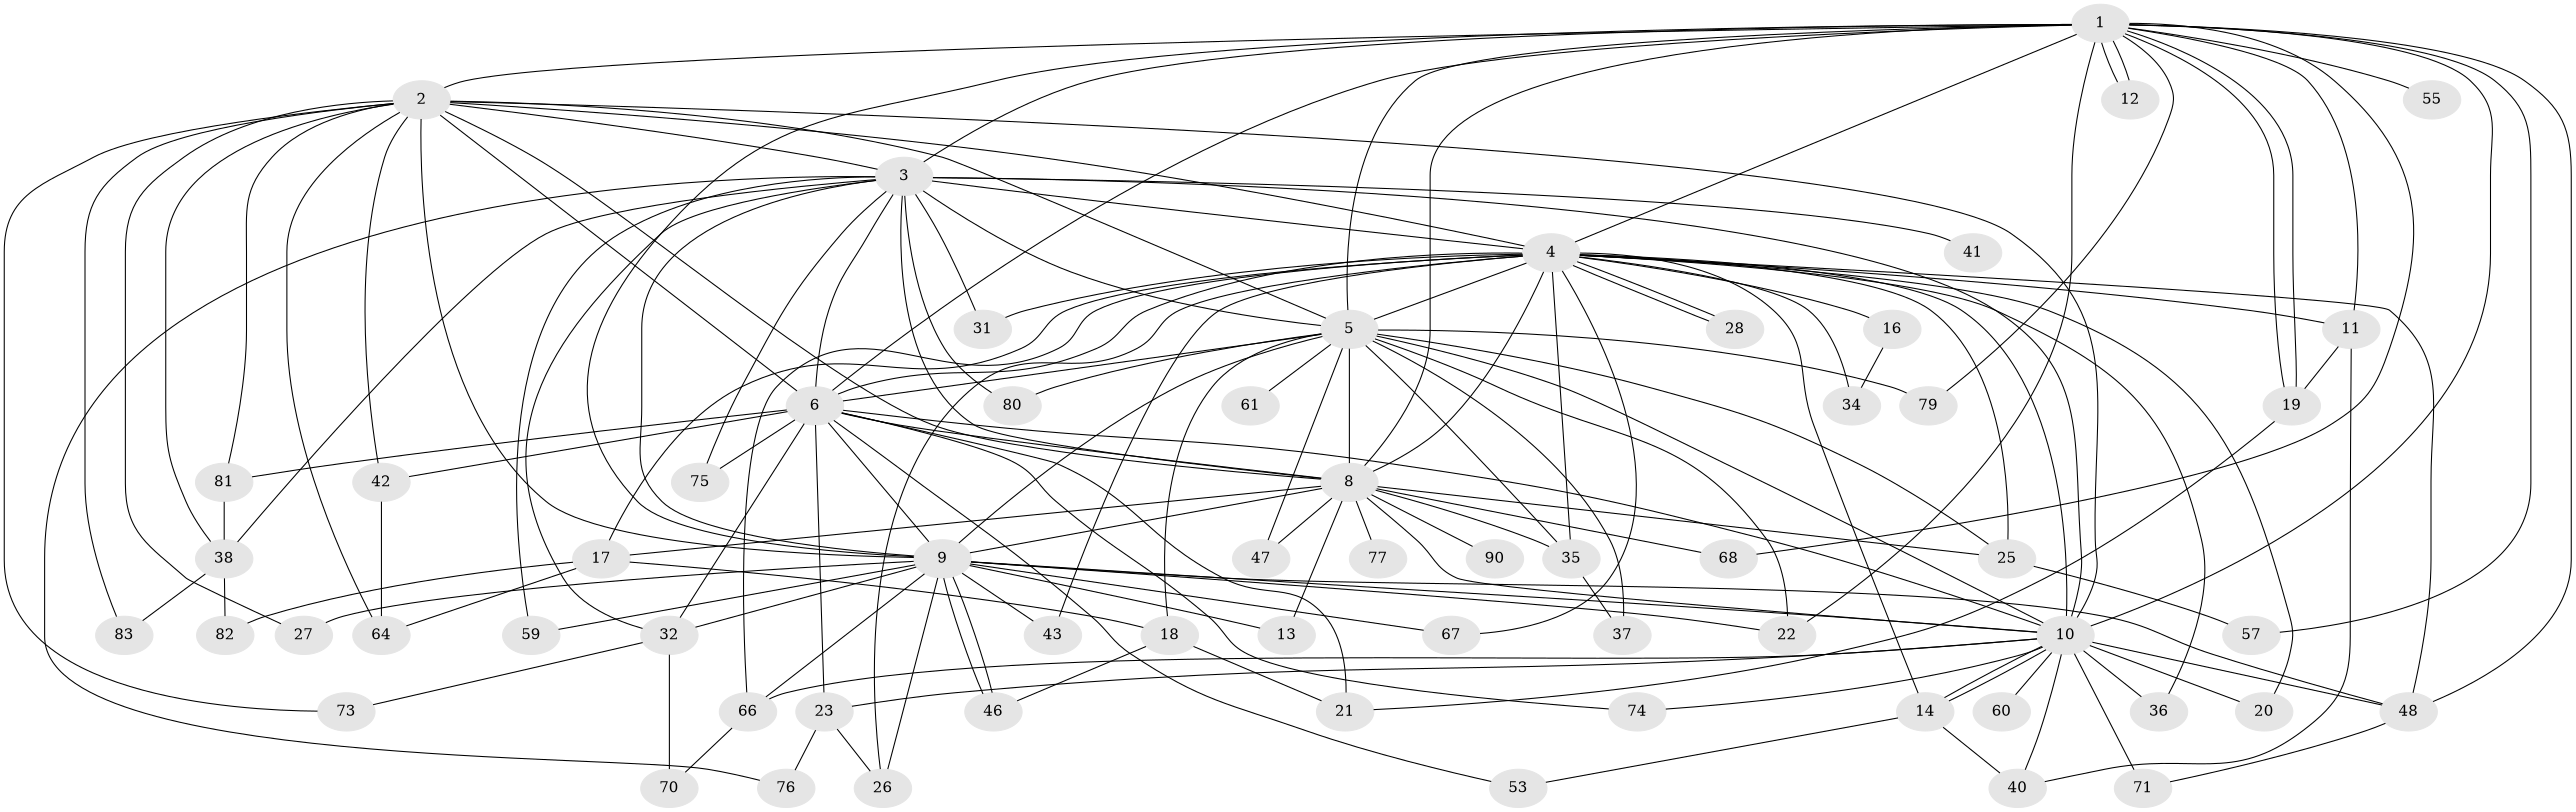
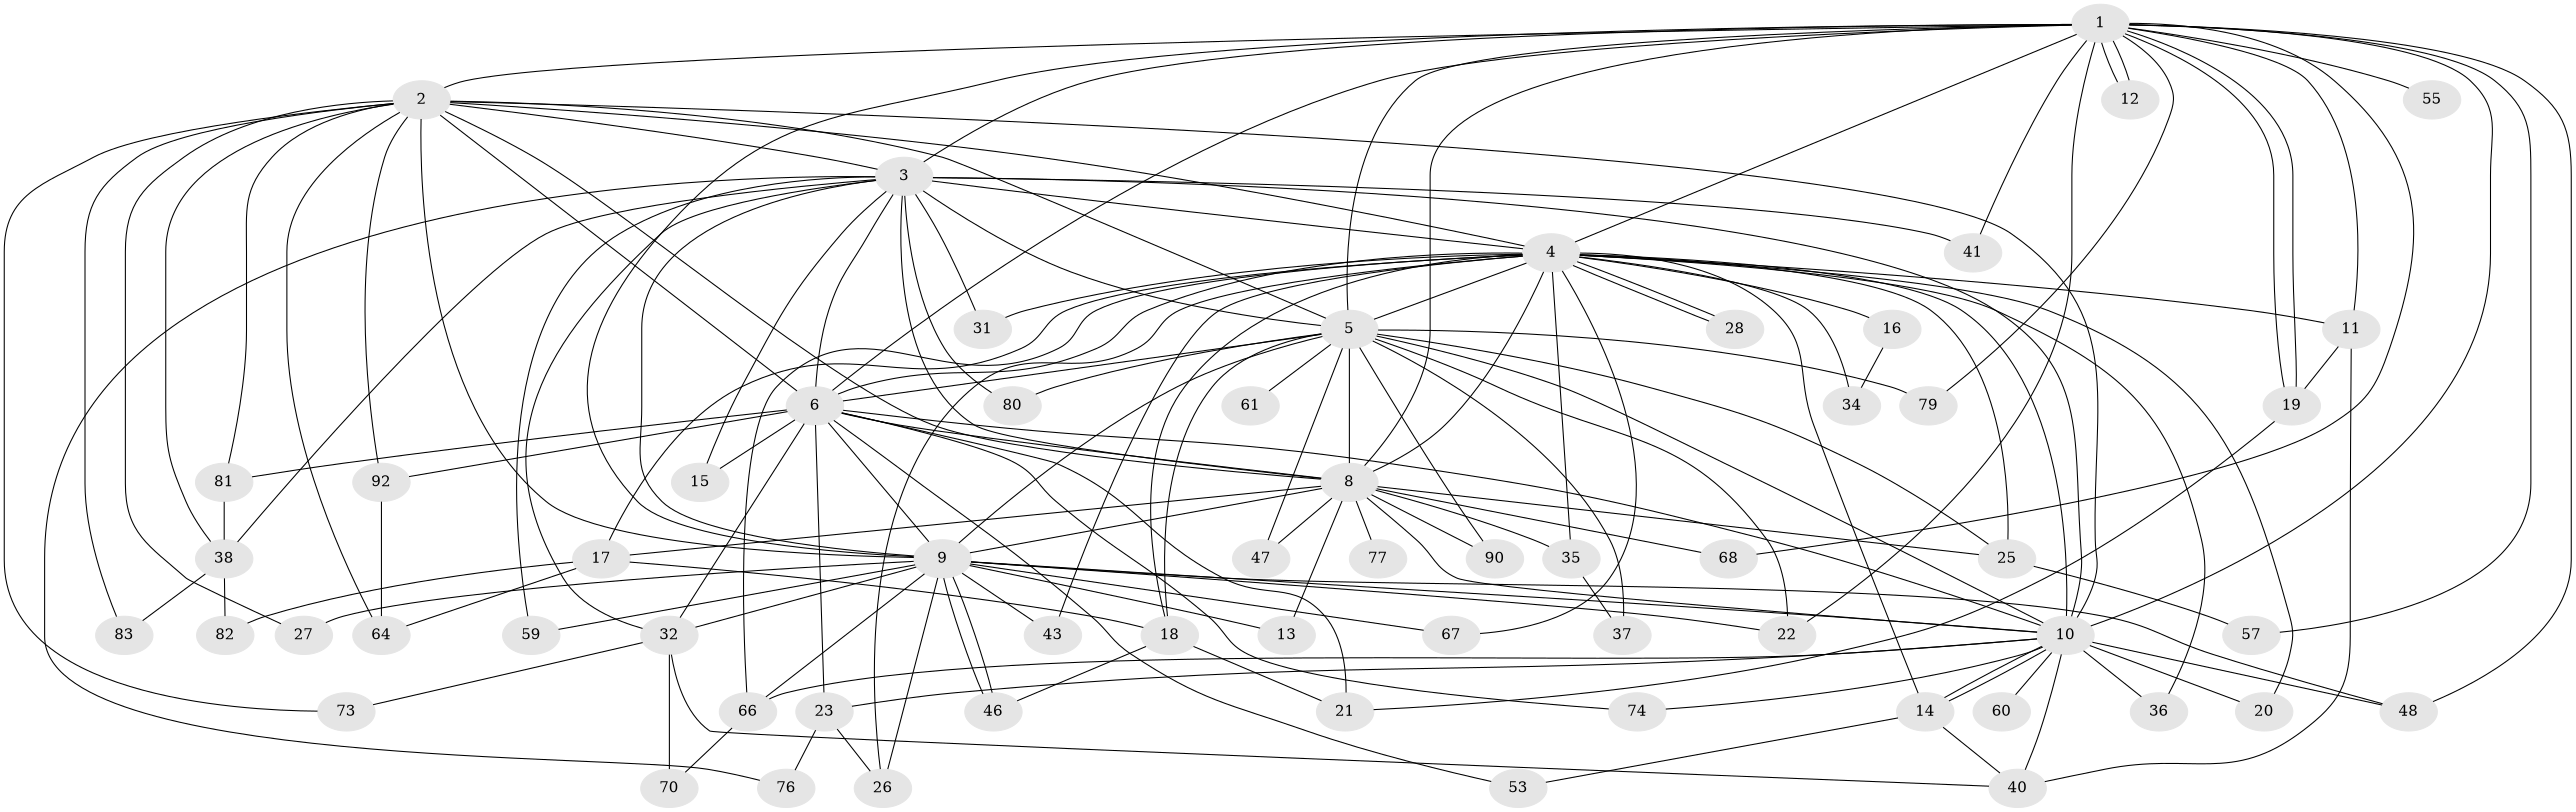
none -> (2027, 134)
(2184, 290) -> (1246, 332)
(1463, 442) -> (1414, 436)
(381, 482) -> (381, 482)
(700, 482) -> (700, 482)
none -> (1306, 759)
(2143, 788) -> none
